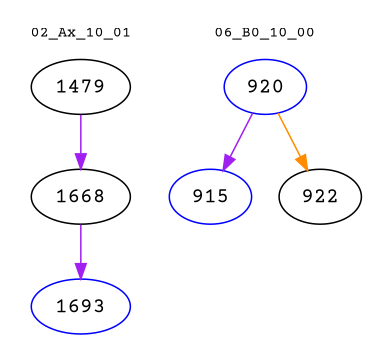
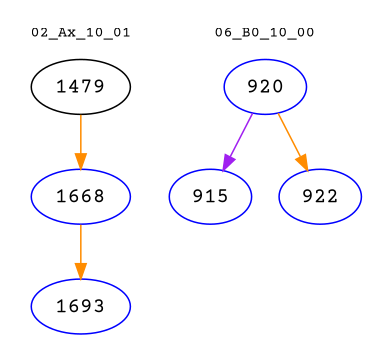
(81, 134) -> (81, 134)
(81, 197) -> (81, 197)
(320, 197) -> (320, 197)
(81, 244) -> (81, 244)
